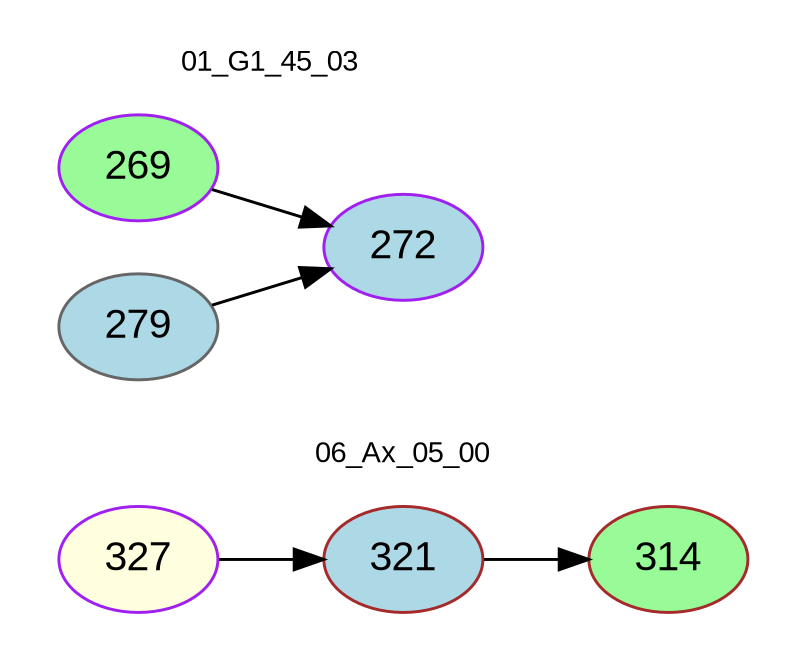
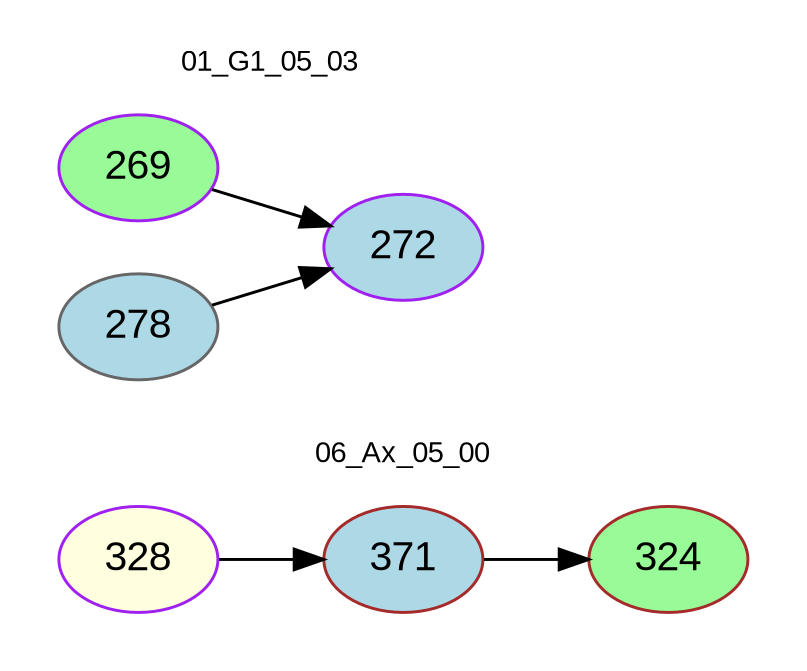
(271, 63) -> (271, 63)
(138, 327) -> (138, 327)
(138, 559) -> (138, 559)
(403, 559) -> (403, 559)
(668, 559) -> (668, 559)
